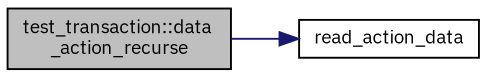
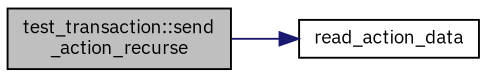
(119, 39) -> (119, 39)
